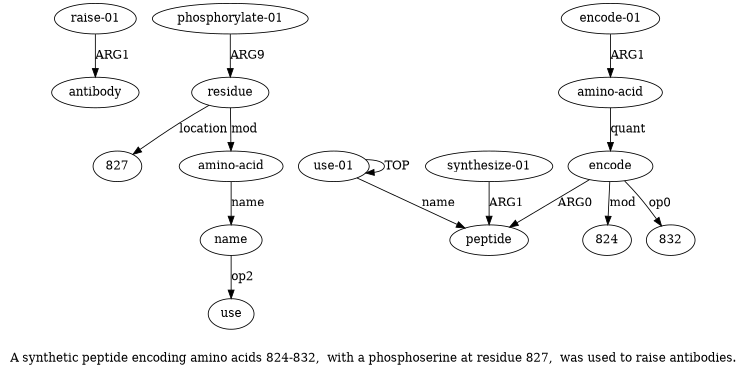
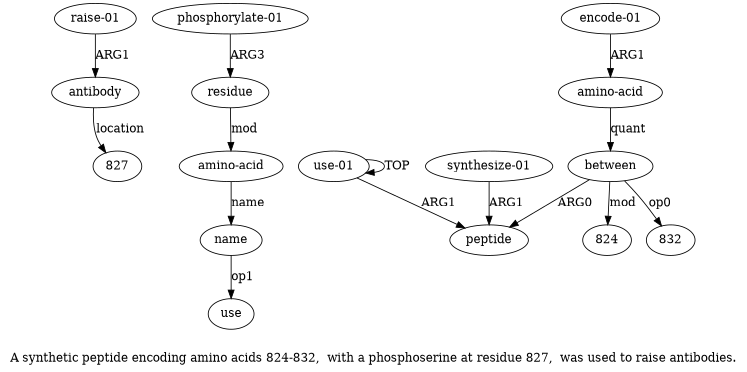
(248, 56) -> (248, 56)
(174, 126) -> (94, 127)
(610, 166) -> (610, 166)
(439, 203) -> (439, 203)
(243, 277) -> (243, 277)
